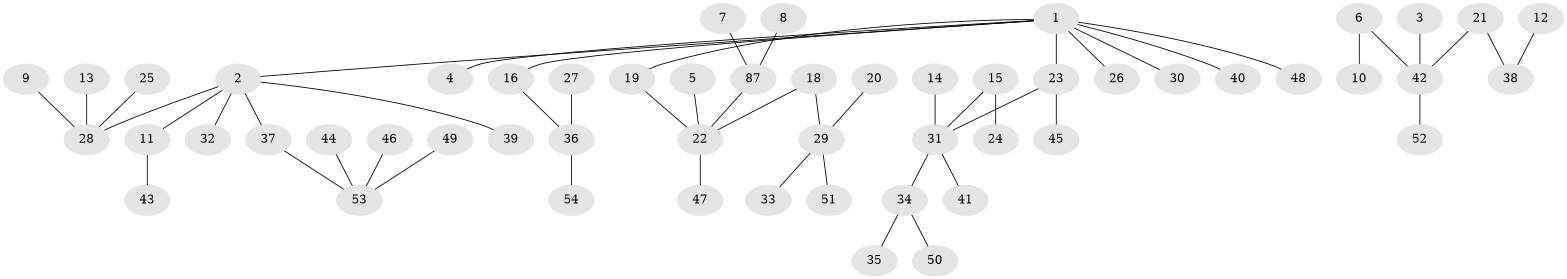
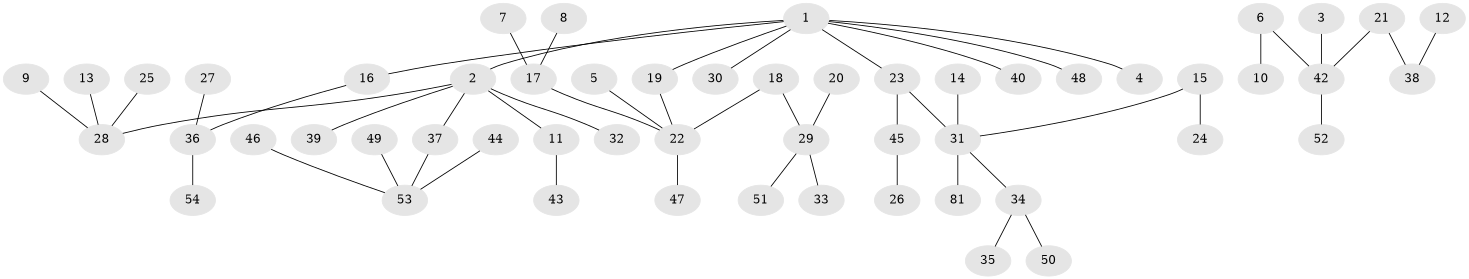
(1087, 49) -> (897, 170)
(753, 79) -> (534, 79)
(965, 200) -> (958, 200)
